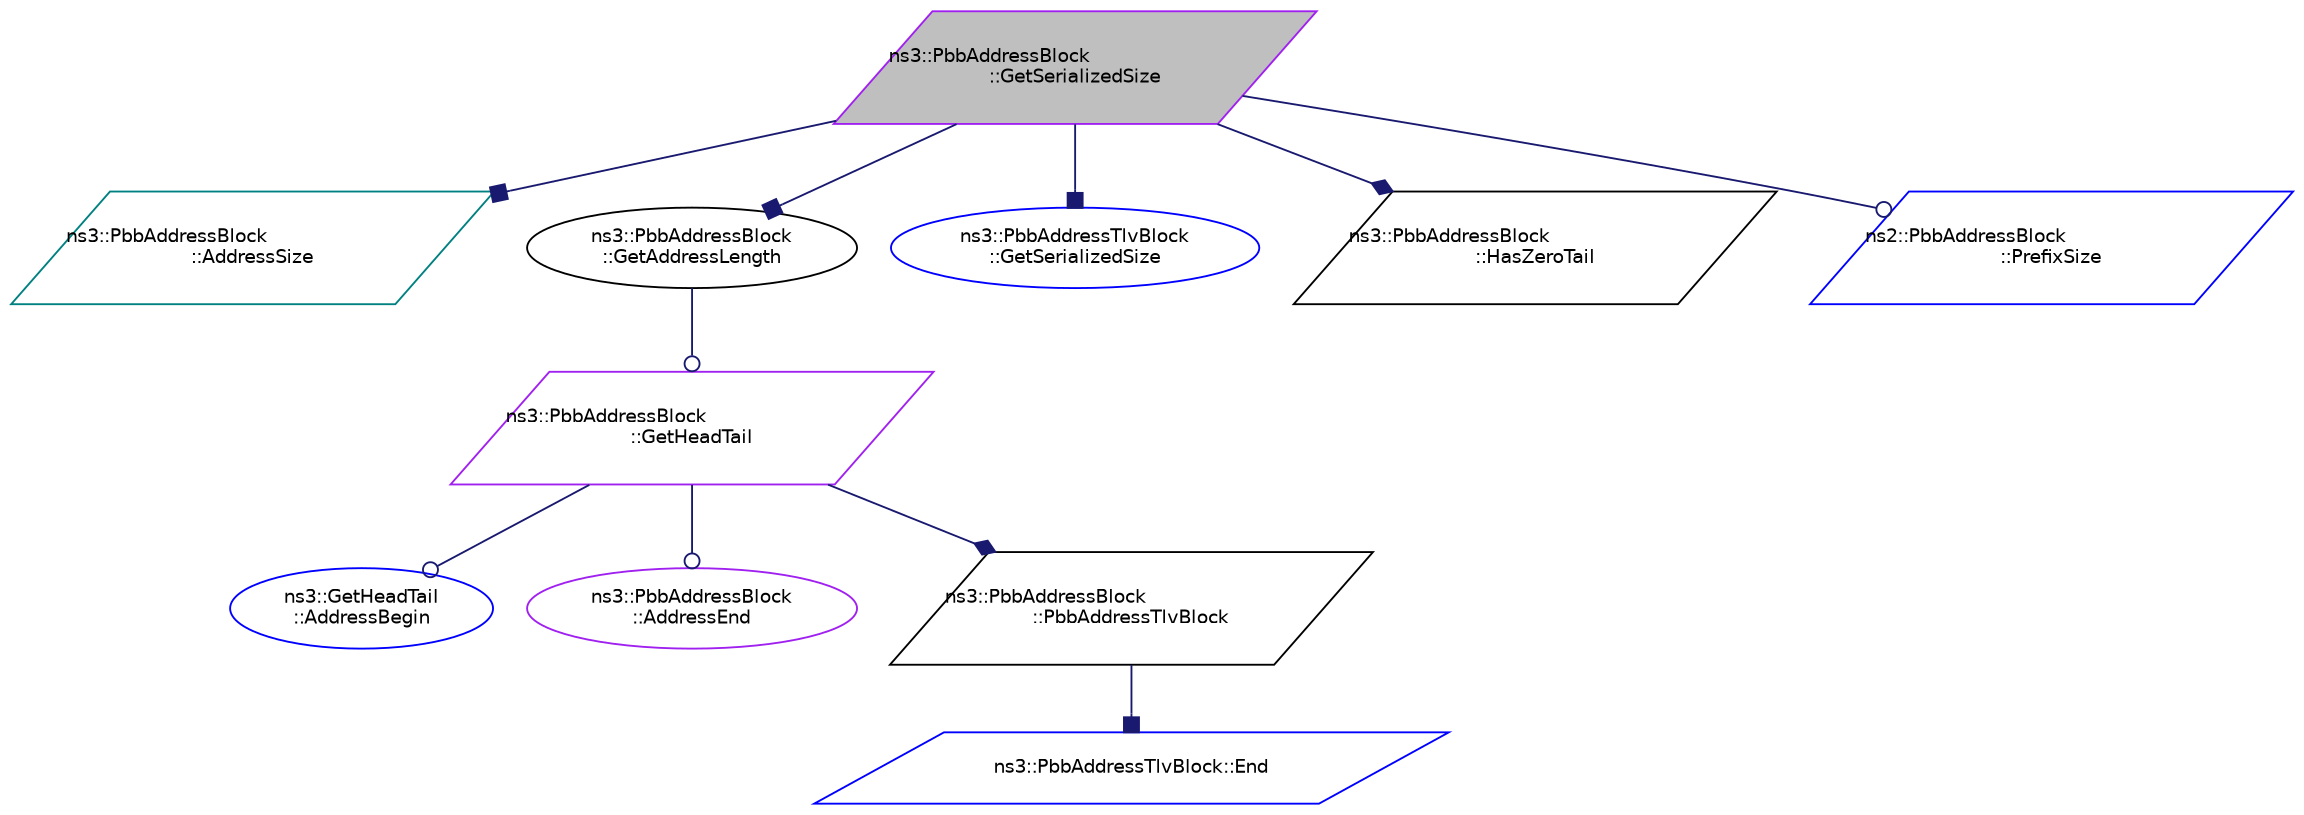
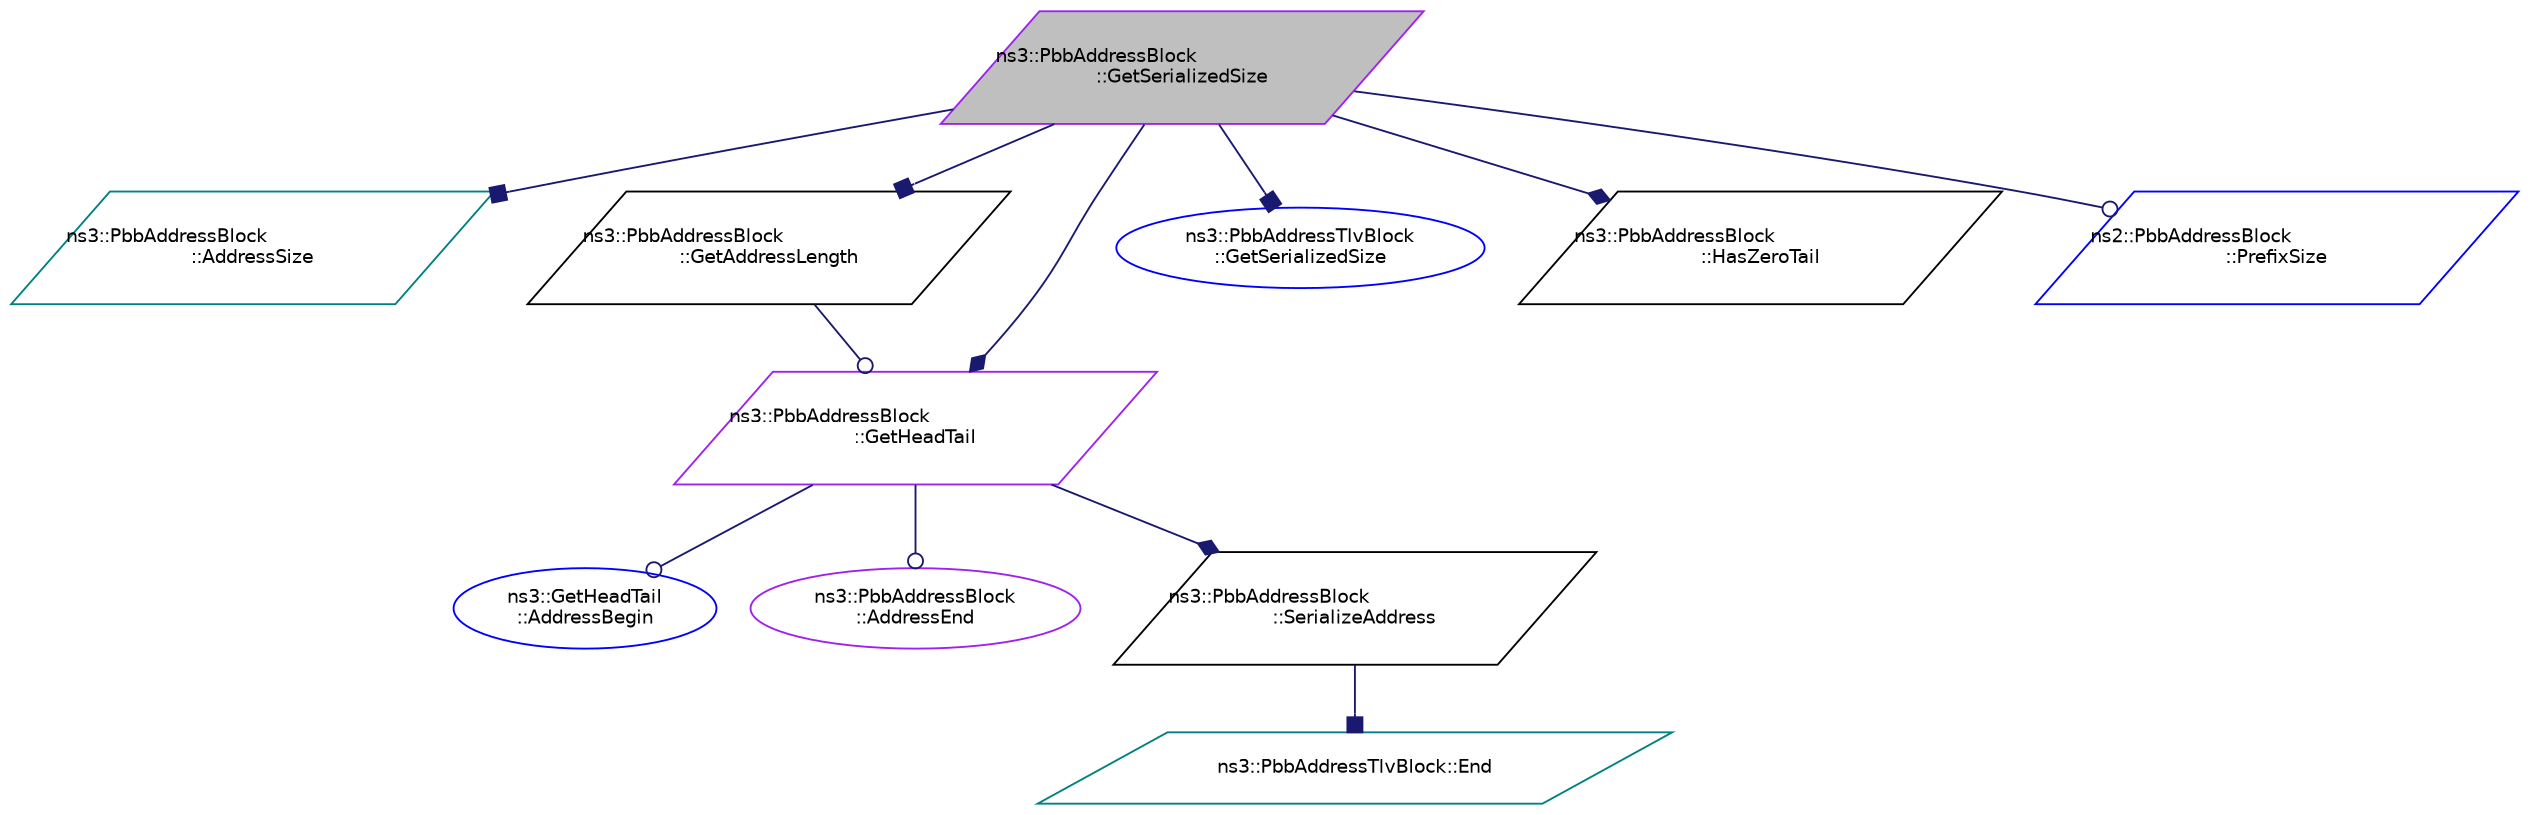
none -> (1069, 242)
(692, 248) -> (769, 248)
(1131, 608) -> (1355, 608)
(1131, 768) -> (1355, 768)
